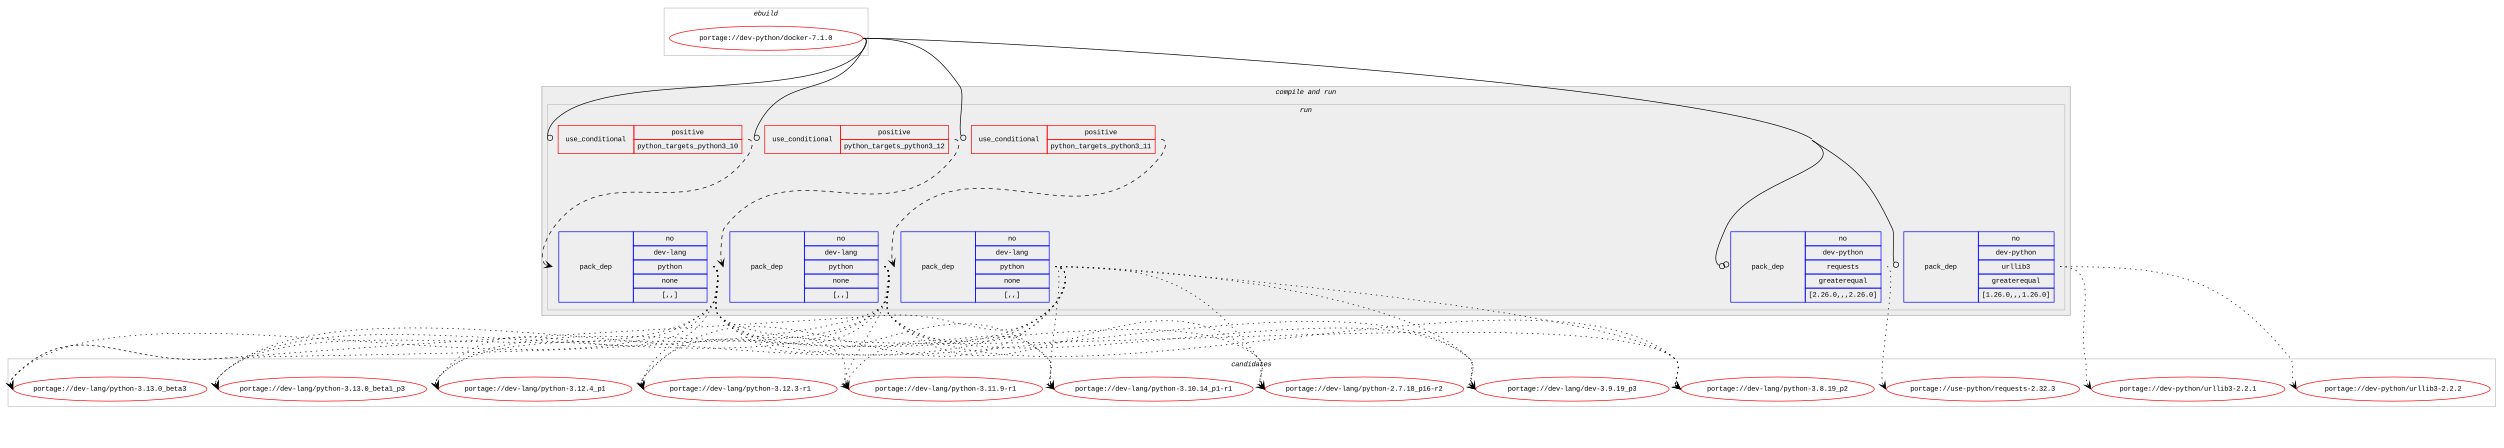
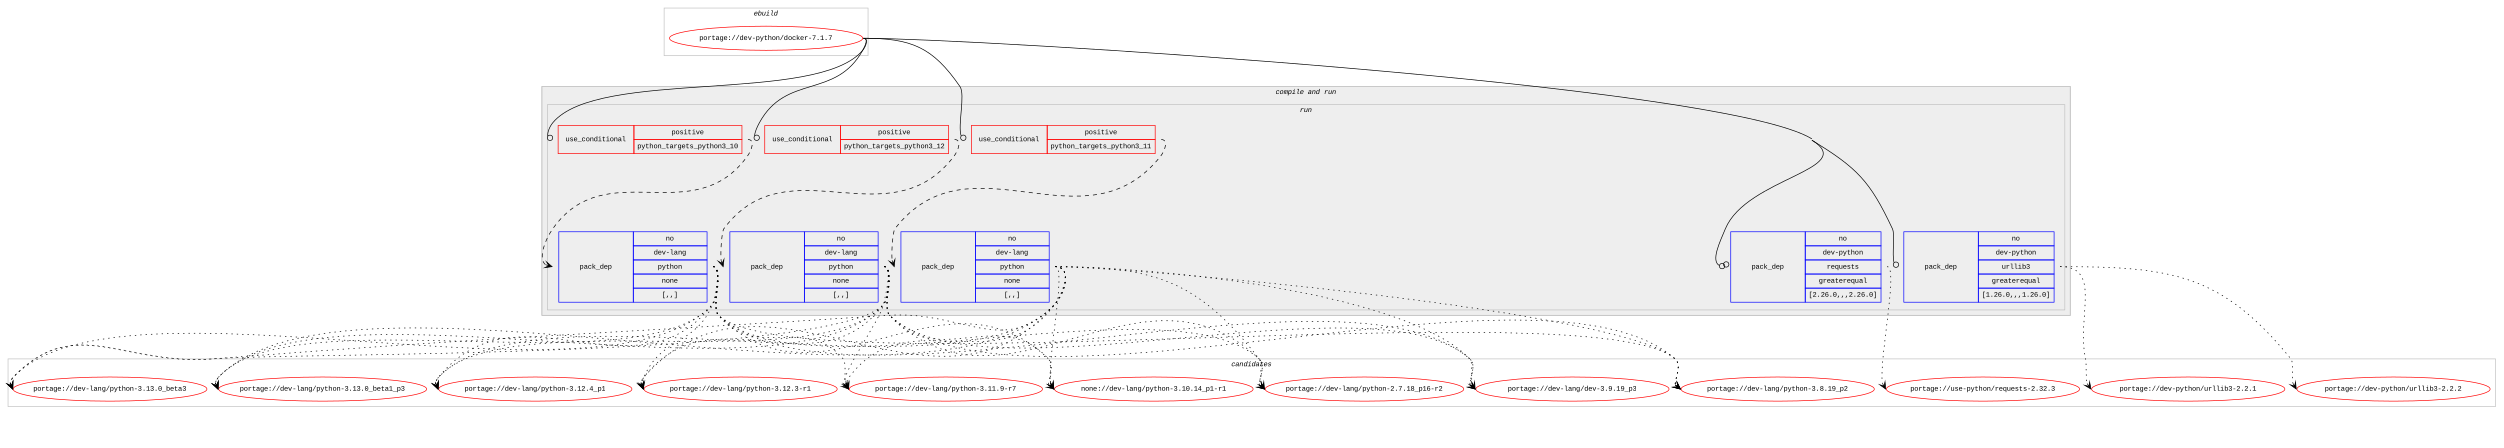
(766, 38) -> (766, 38)
(946, 389) -> (946, 389)
(1154, 389) -> (1154, 389)
